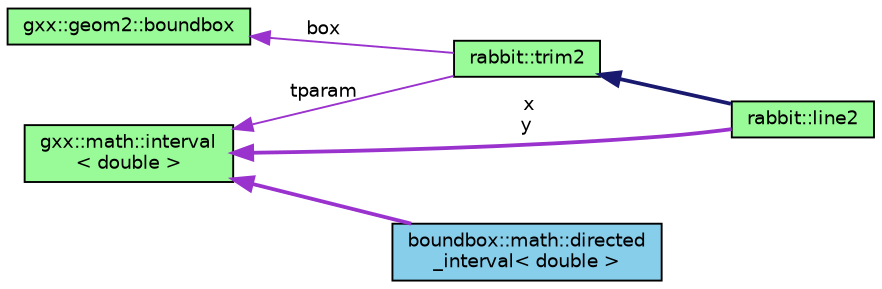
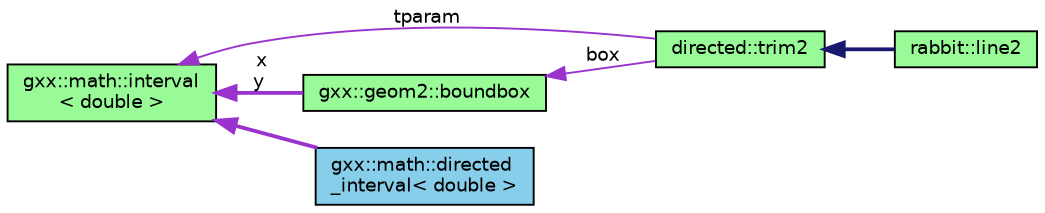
(527, 59) -> (740, 49)
(492, 146) -> (270, 93)
(527, 252) -> (425, 176)
